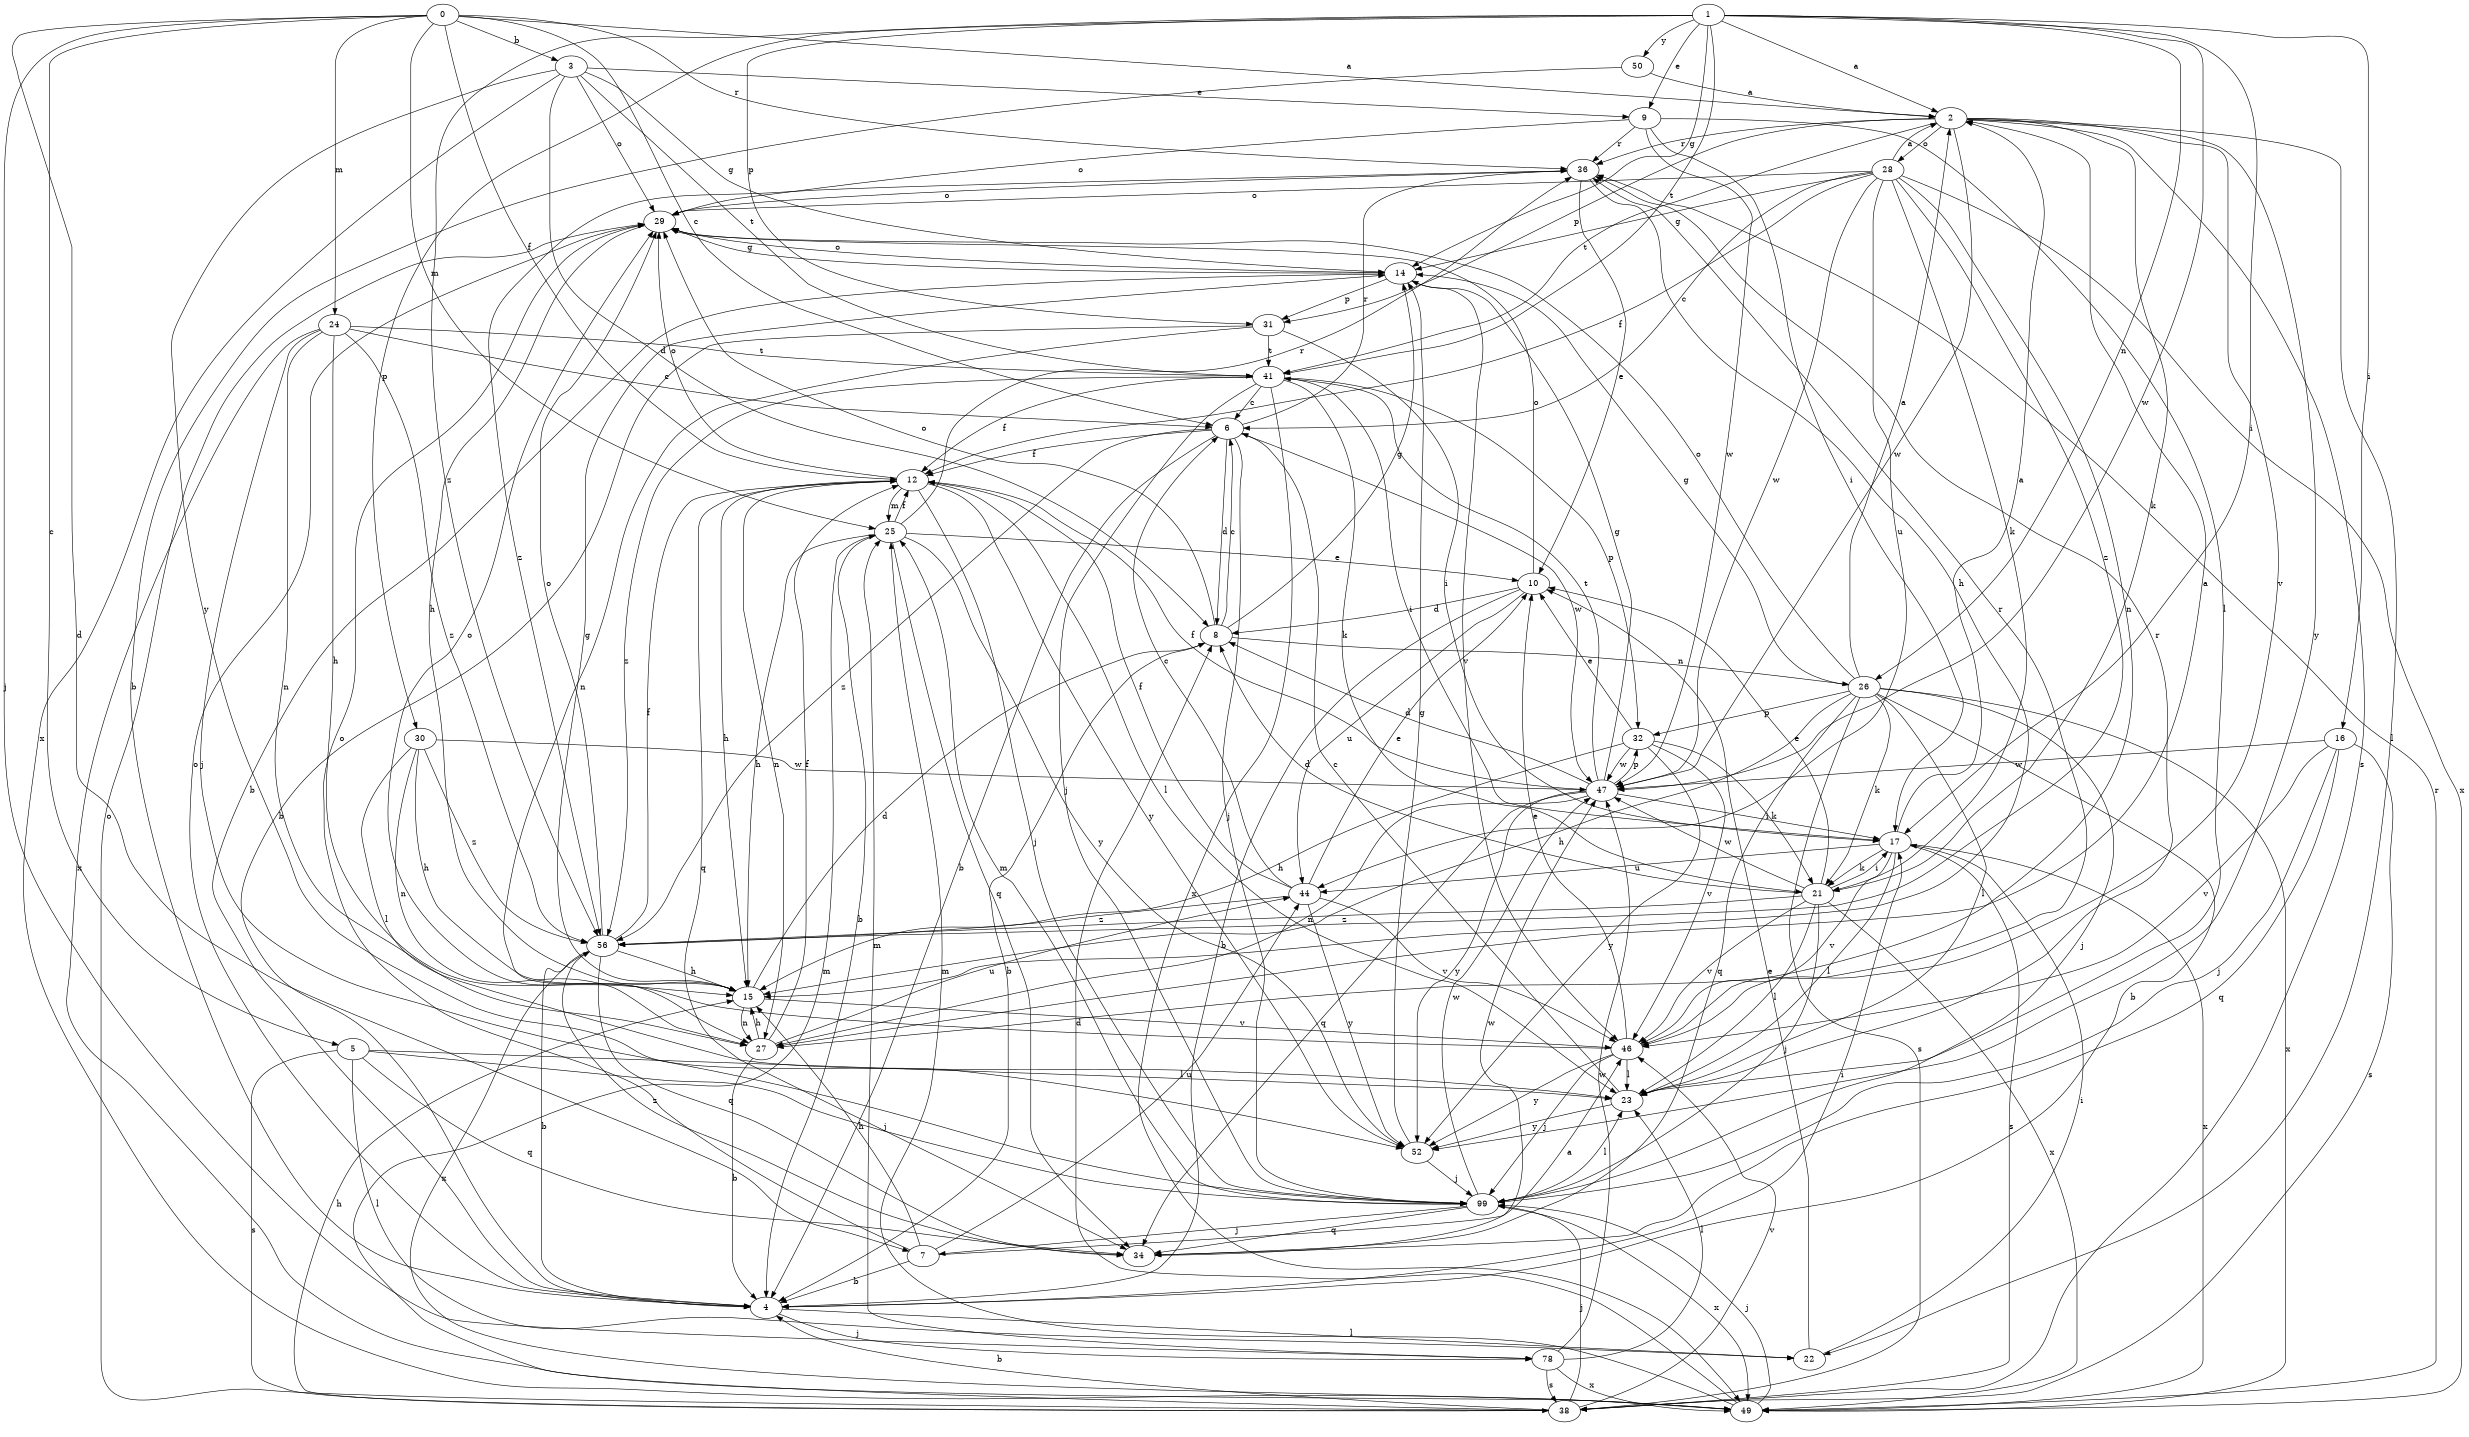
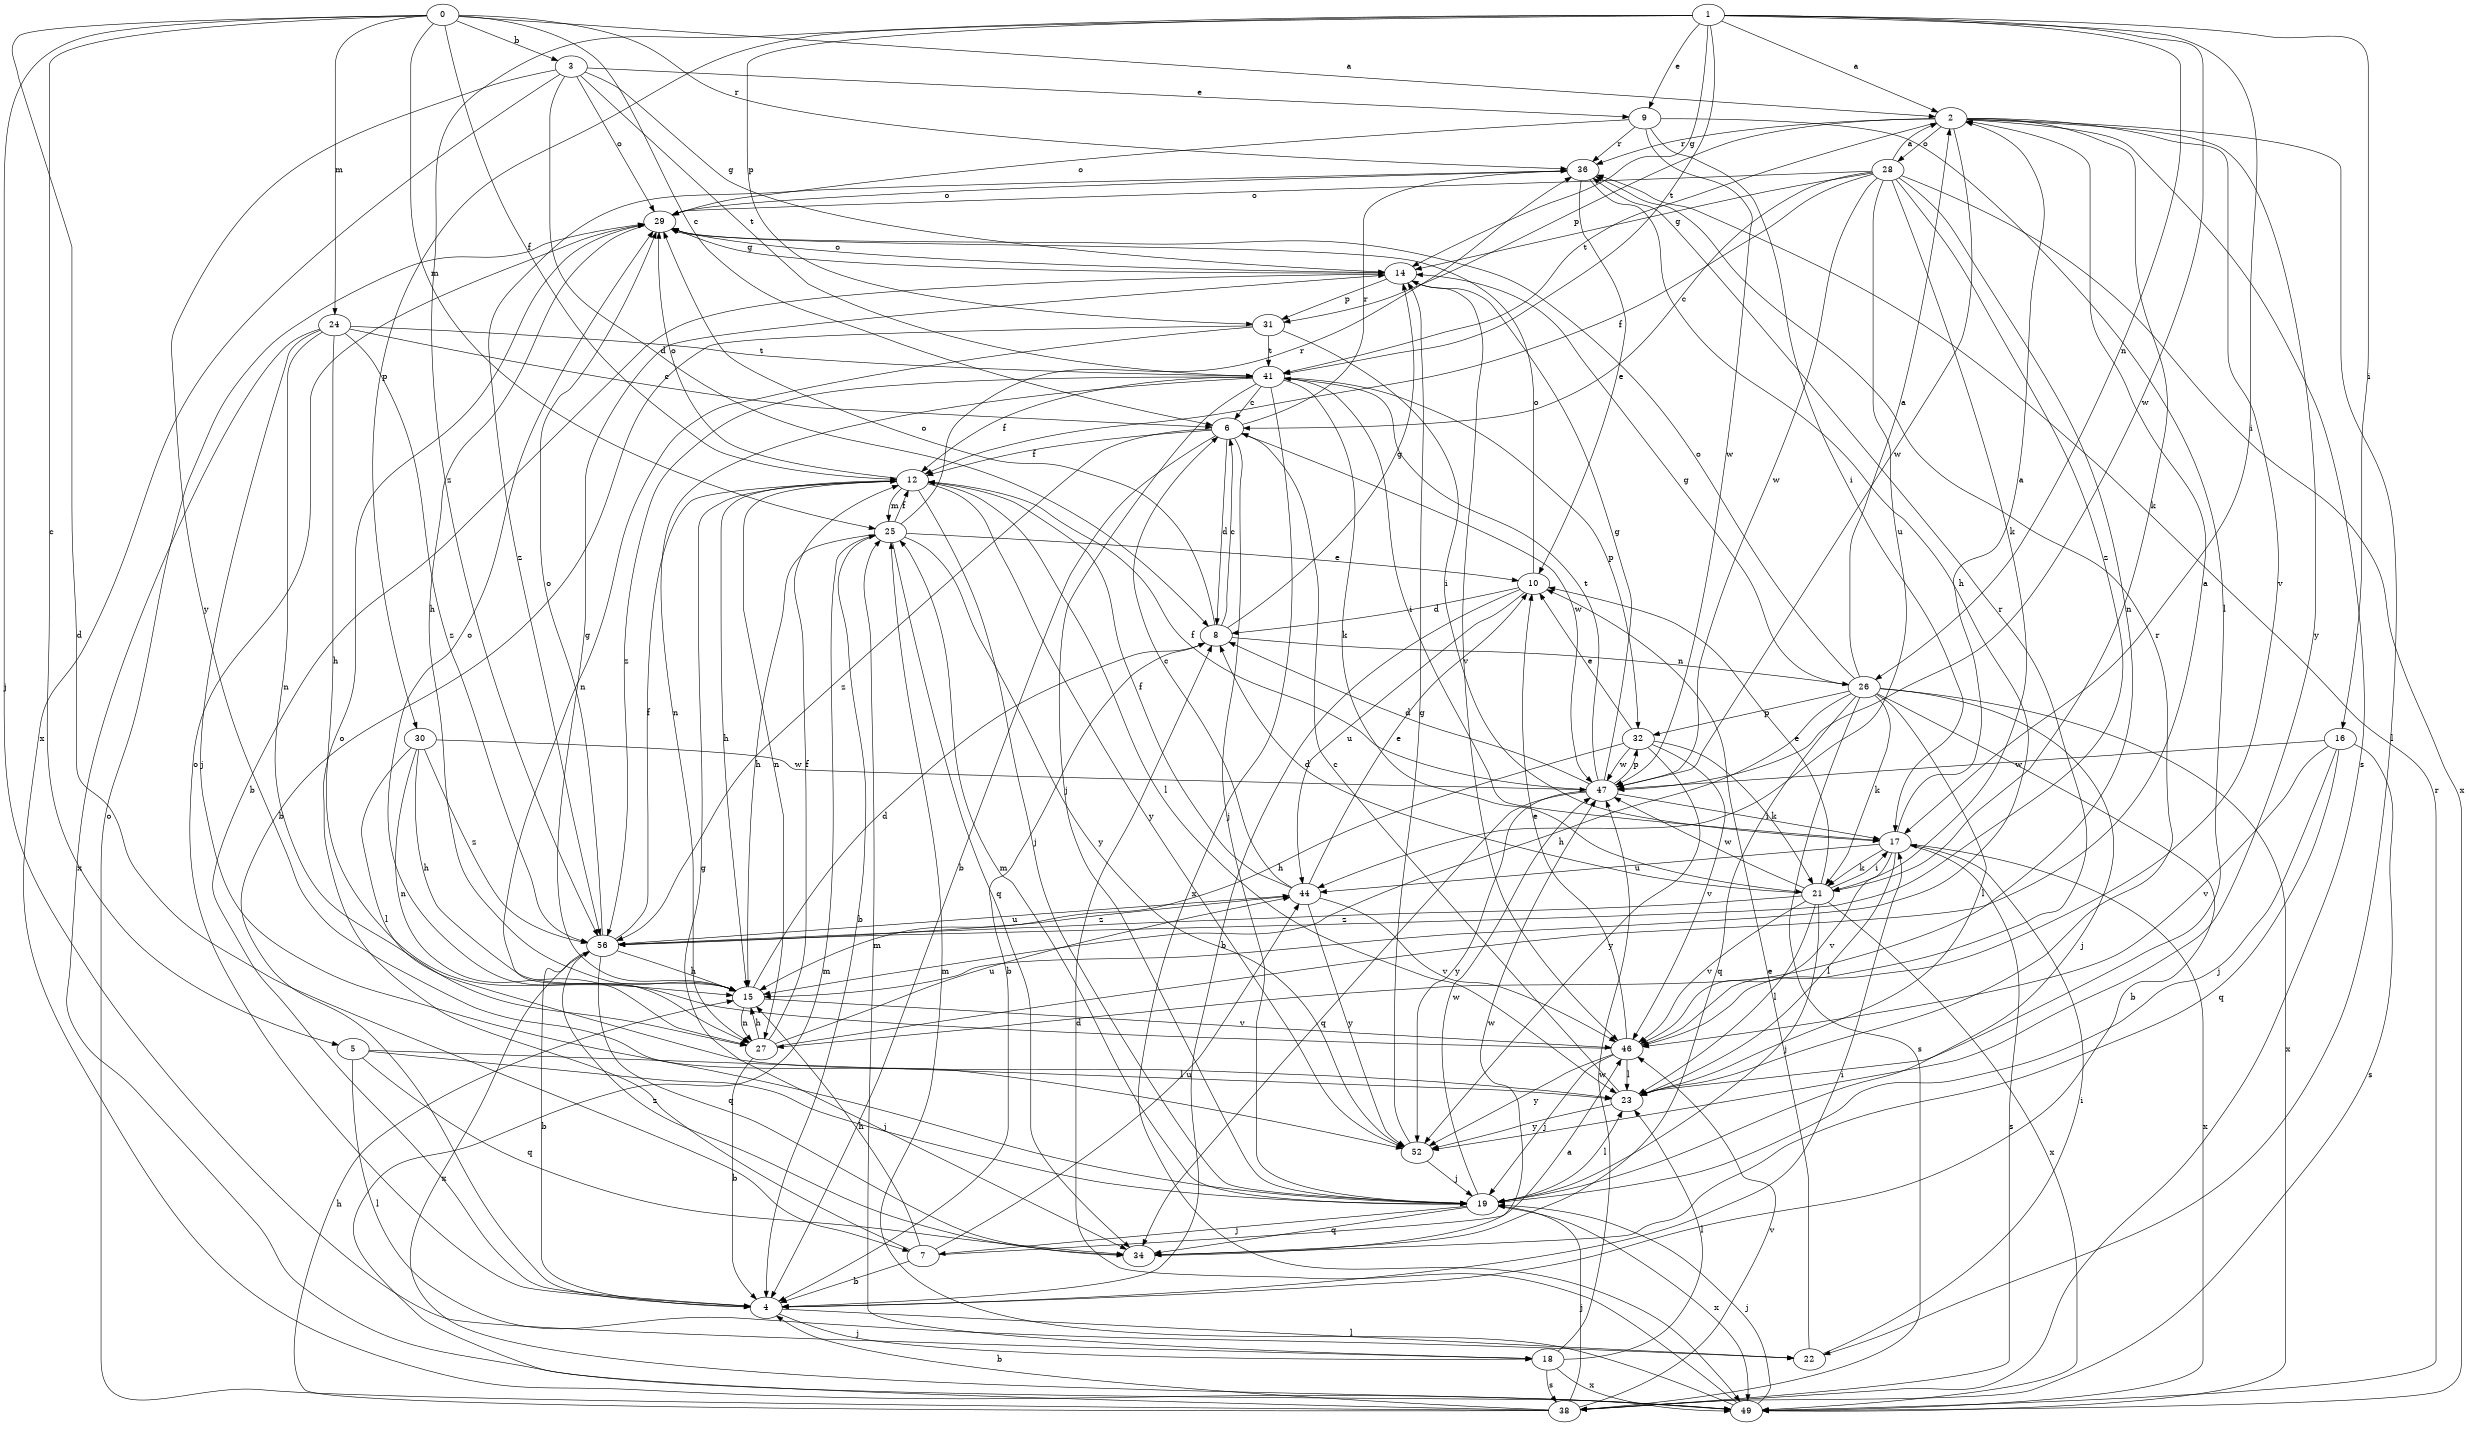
(1638, 67) -> none
(704, 868) -> (704, 868)
none -> (951, 920)
(1188, 963) -> (692, 492)
(1483, 1204) -> (1483, 1204)
(1548, 1360) -> (1548, 1360)
(705, 1407) -> none
